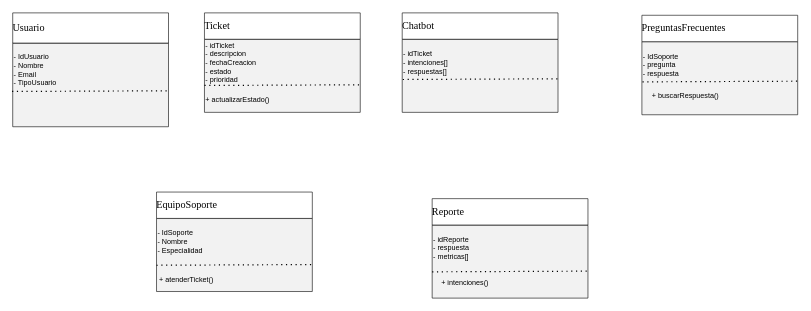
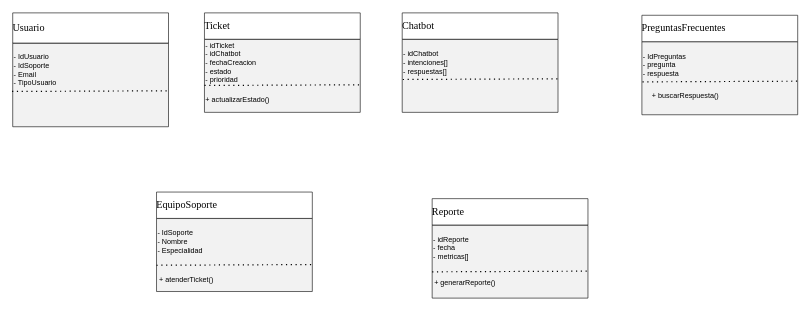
(234, 63) -> (234, 63)
(431, 63) -> (431, 63)
(665, 65) -> (669, 65)
(37, 70) -> (37, 70)
(456, 249) -> (456, 249)
(465, 284) -> (465, 284)
